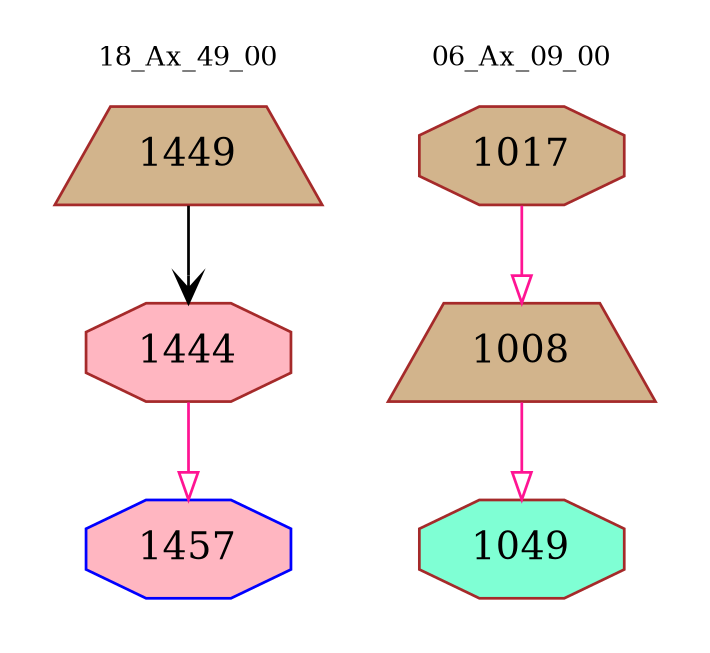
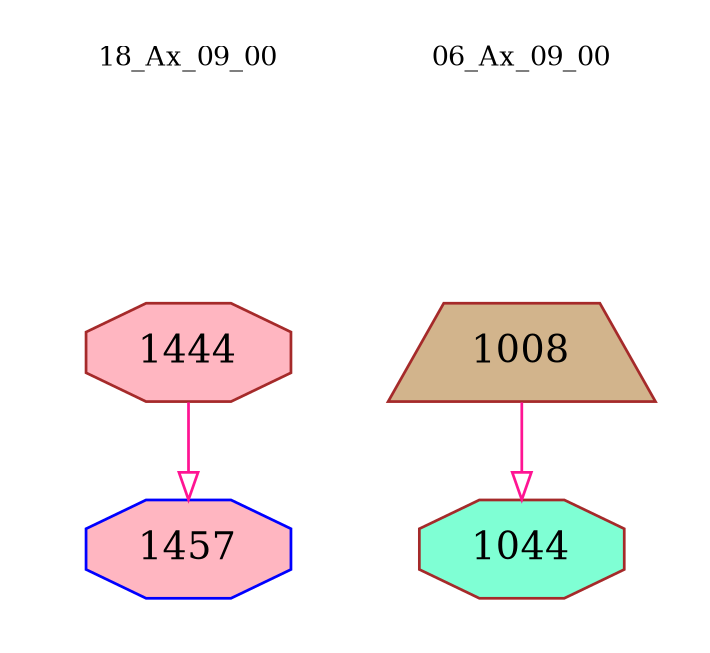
(189, 59) -> (189, 59)
(189, 156) -> none
(522, 156) -> none
(522, 549) -> (522, 549)
